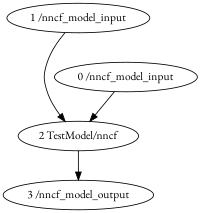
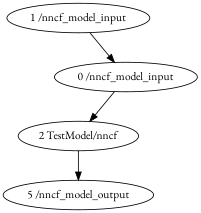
(45, 73) -> (100, 44)
(78, 195) -> (78, 195)
